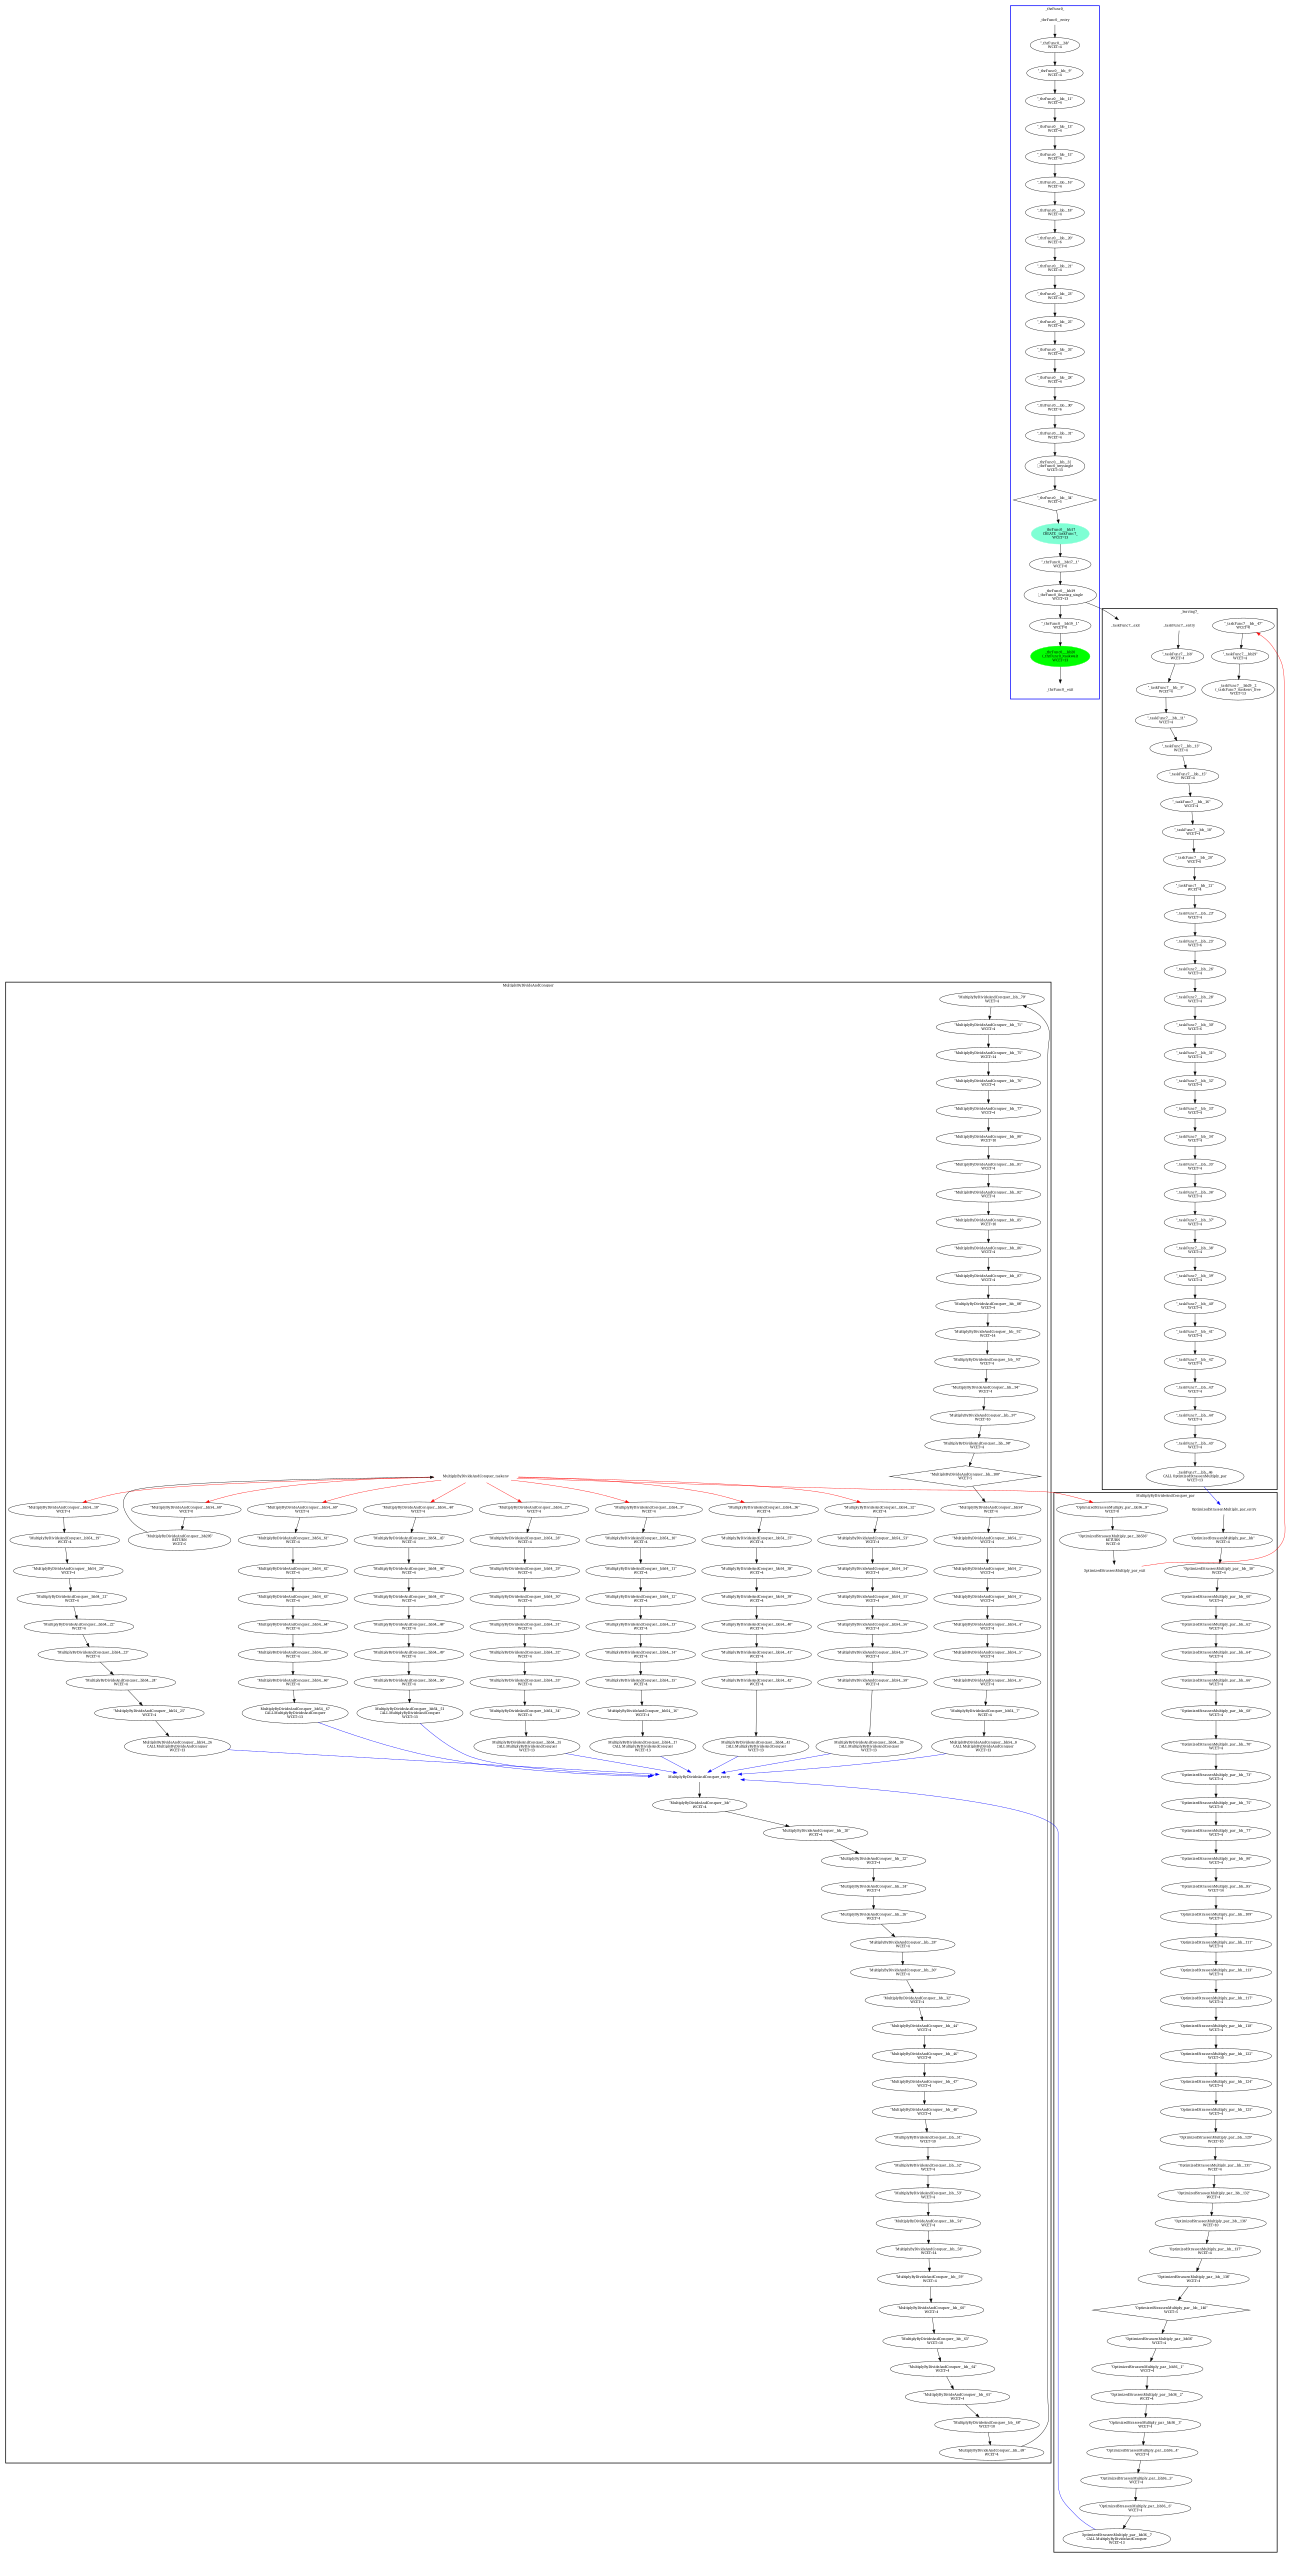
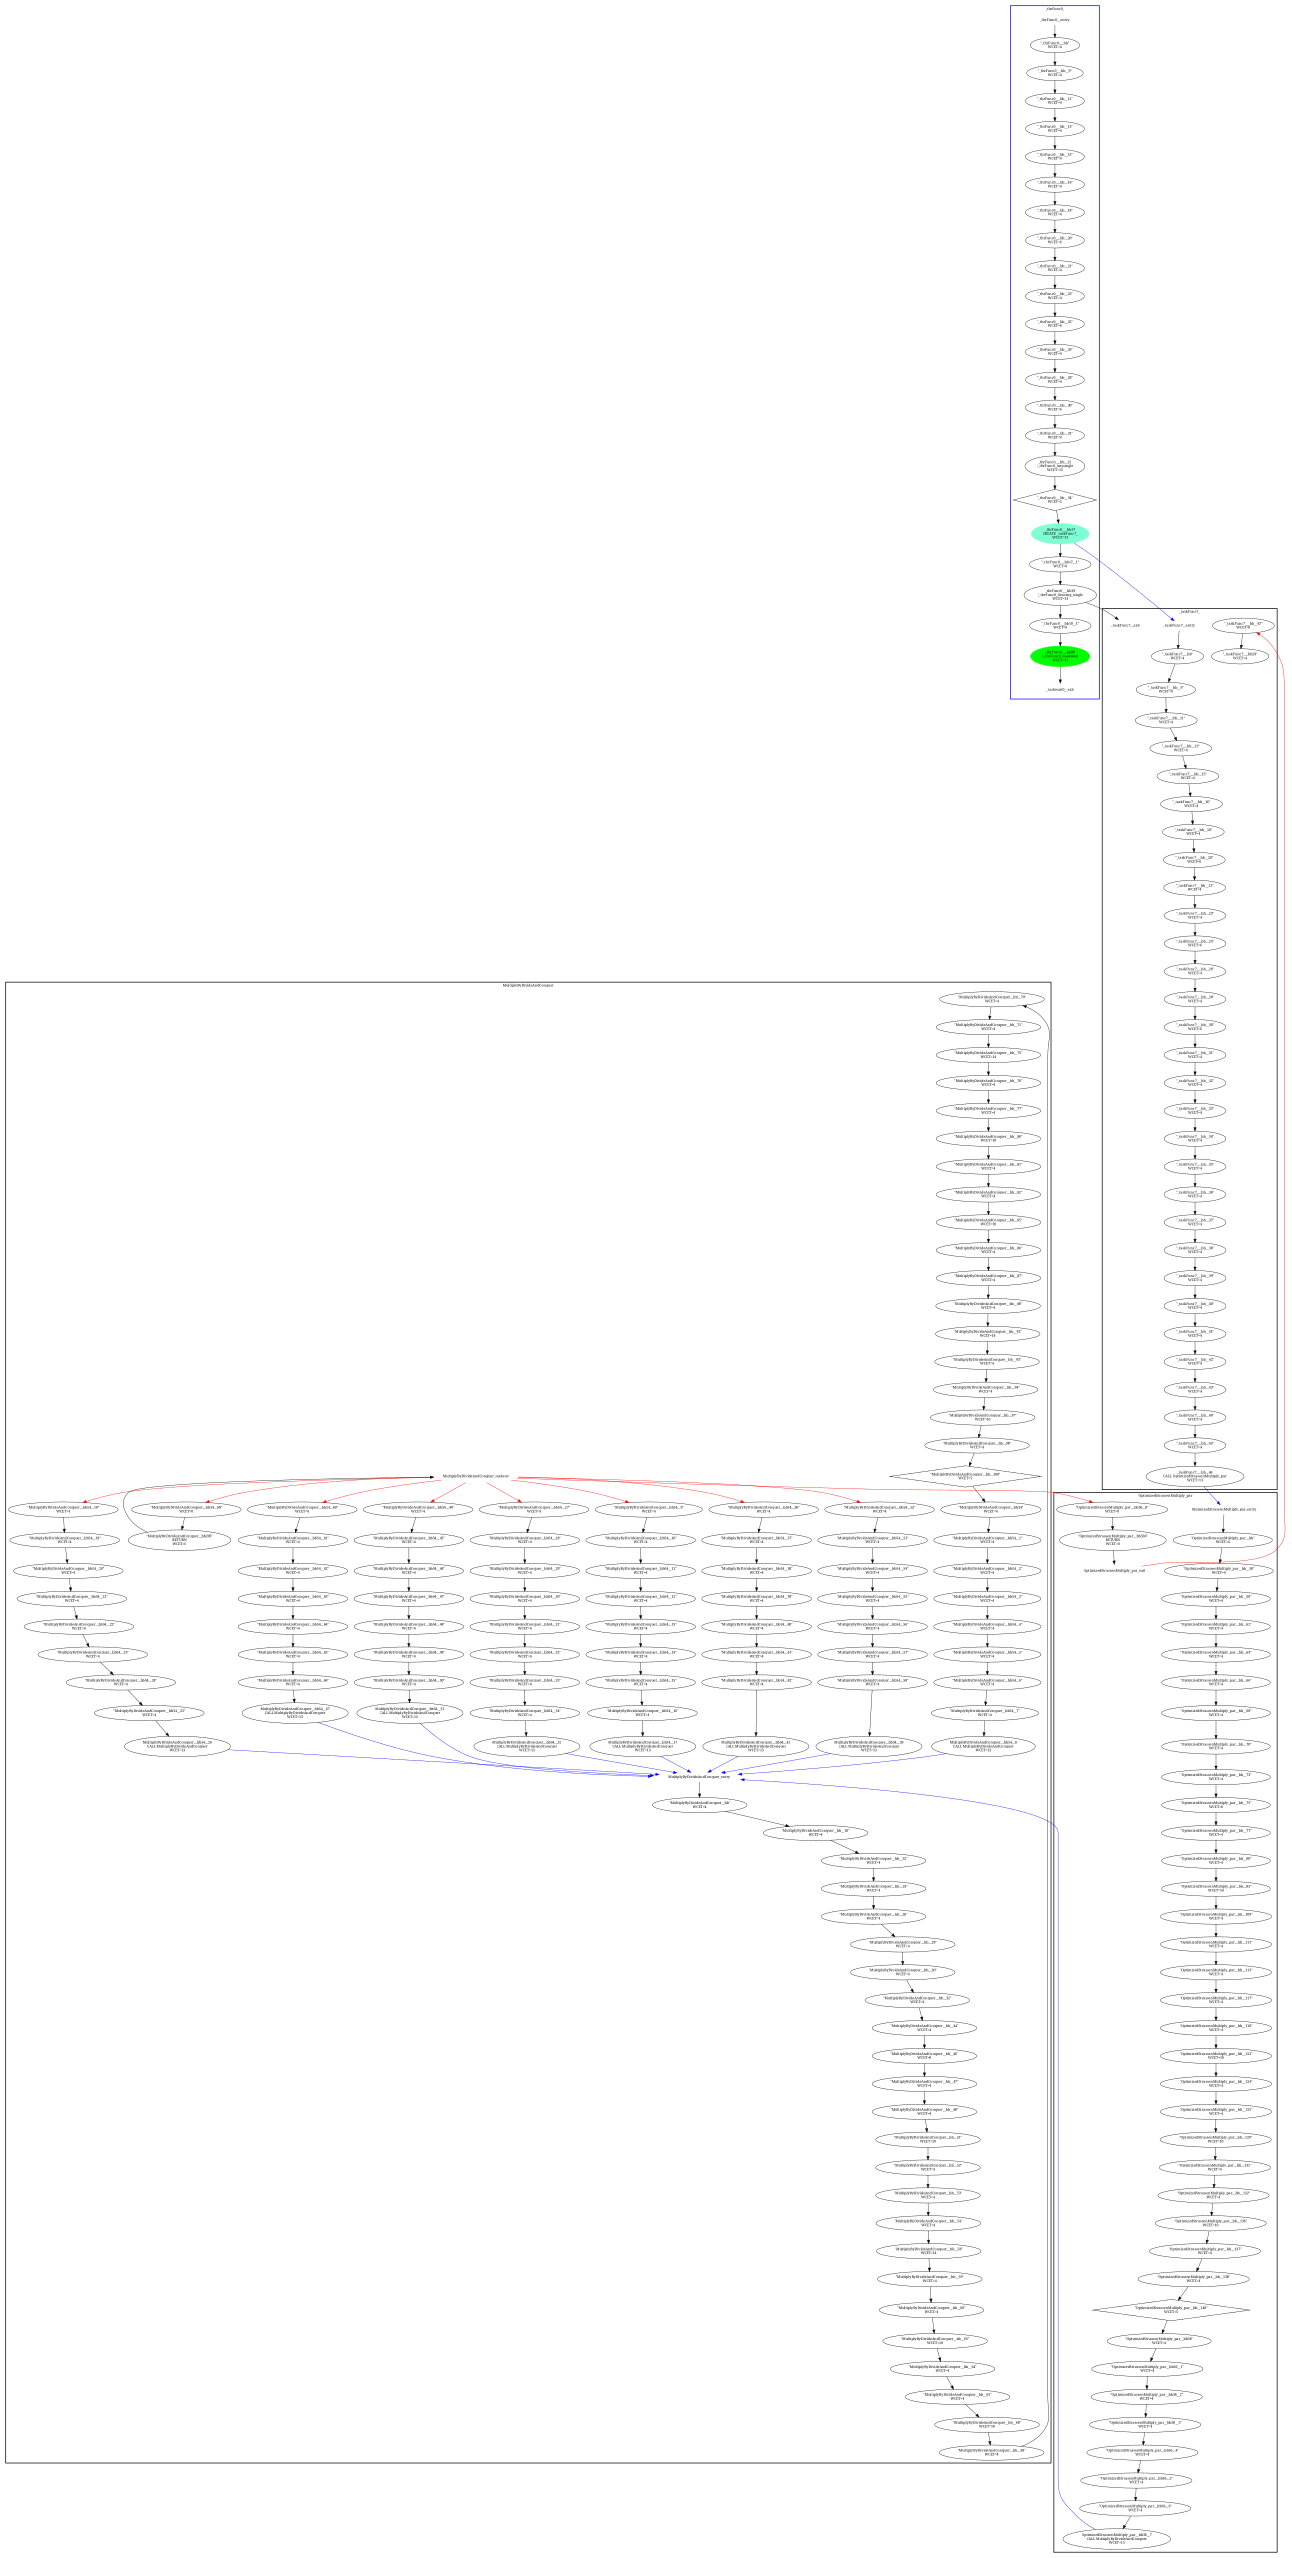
none -> (1124, 580)
(1190, 612) -> (1190, 612)
(1060, 690) -> (1060, 690)
(1238, 690) -> none
(1166, 1496) -> (1166, 1496)
